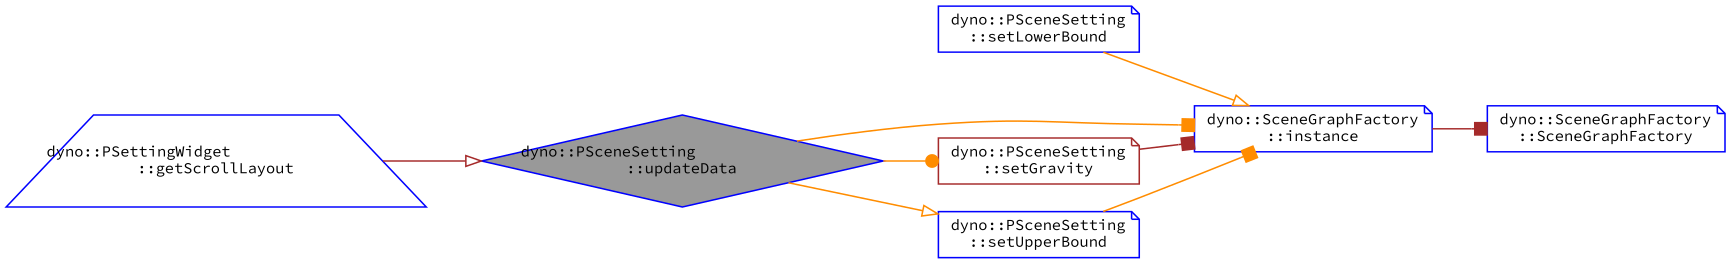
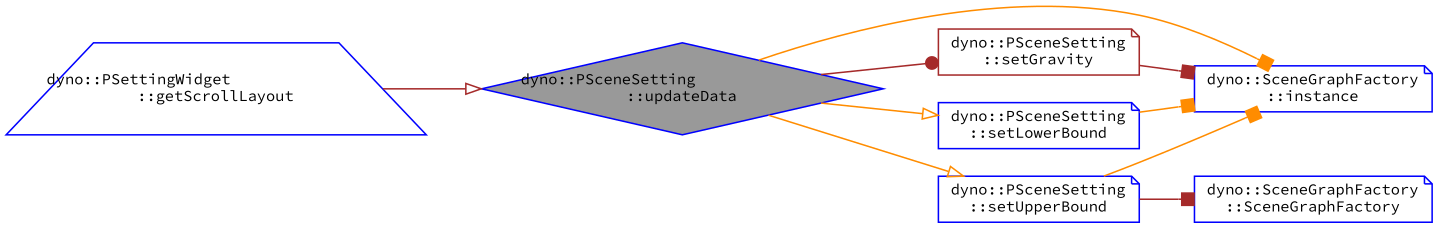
(1169, 76) -> (1159, 110)
none -> (872, 108)
(1452, 129) -> (1159, 199)
(905, 161) -> (873, 69)
